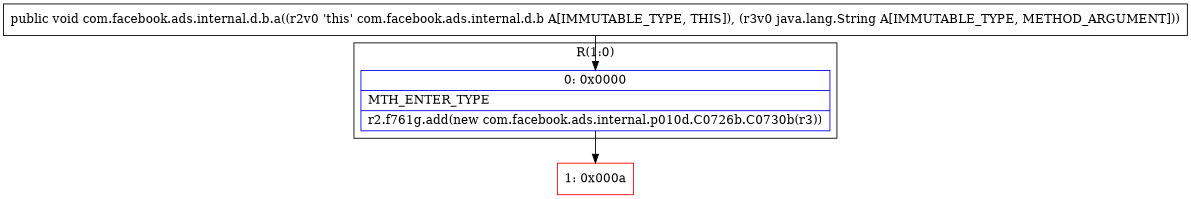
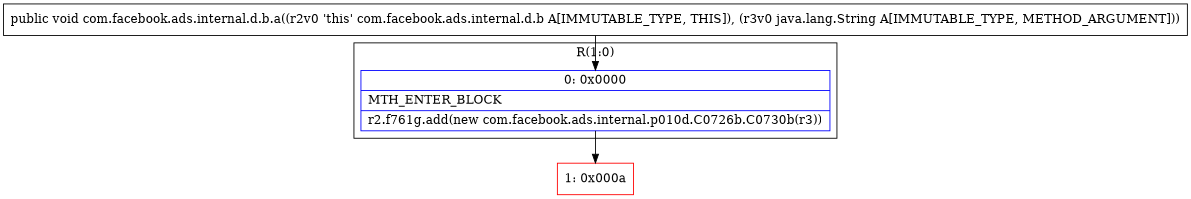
(429, 100) -> (435, 100)
